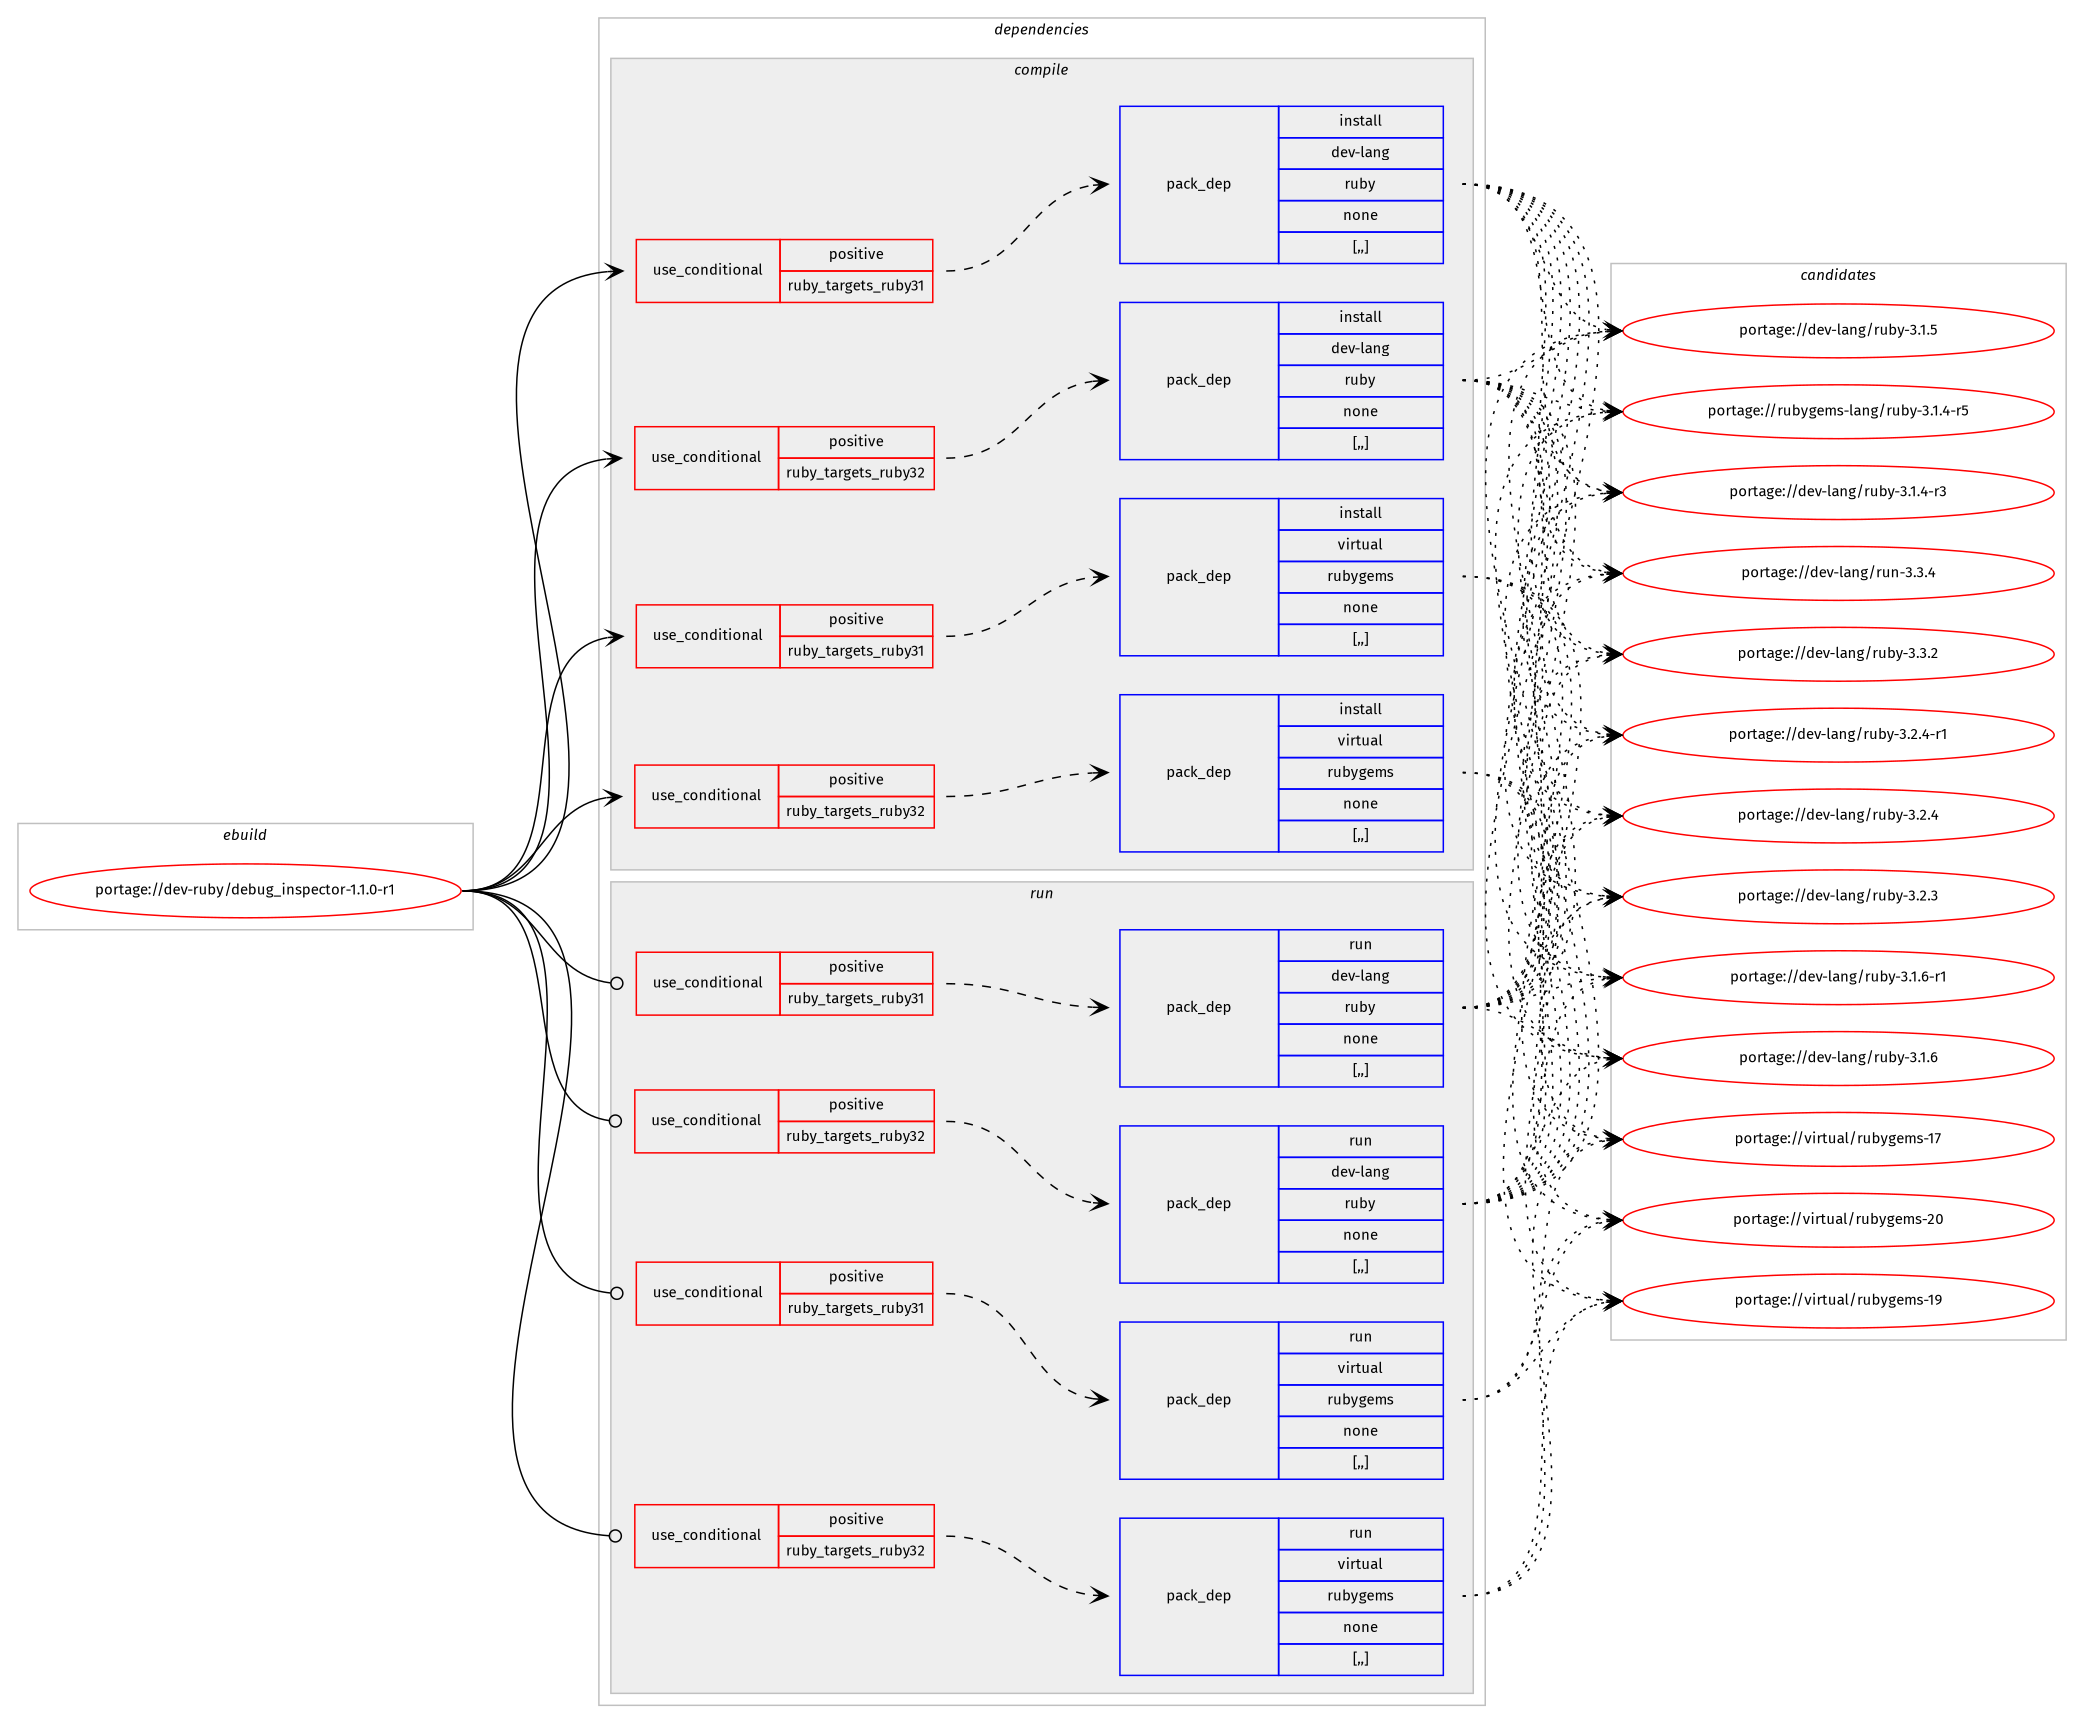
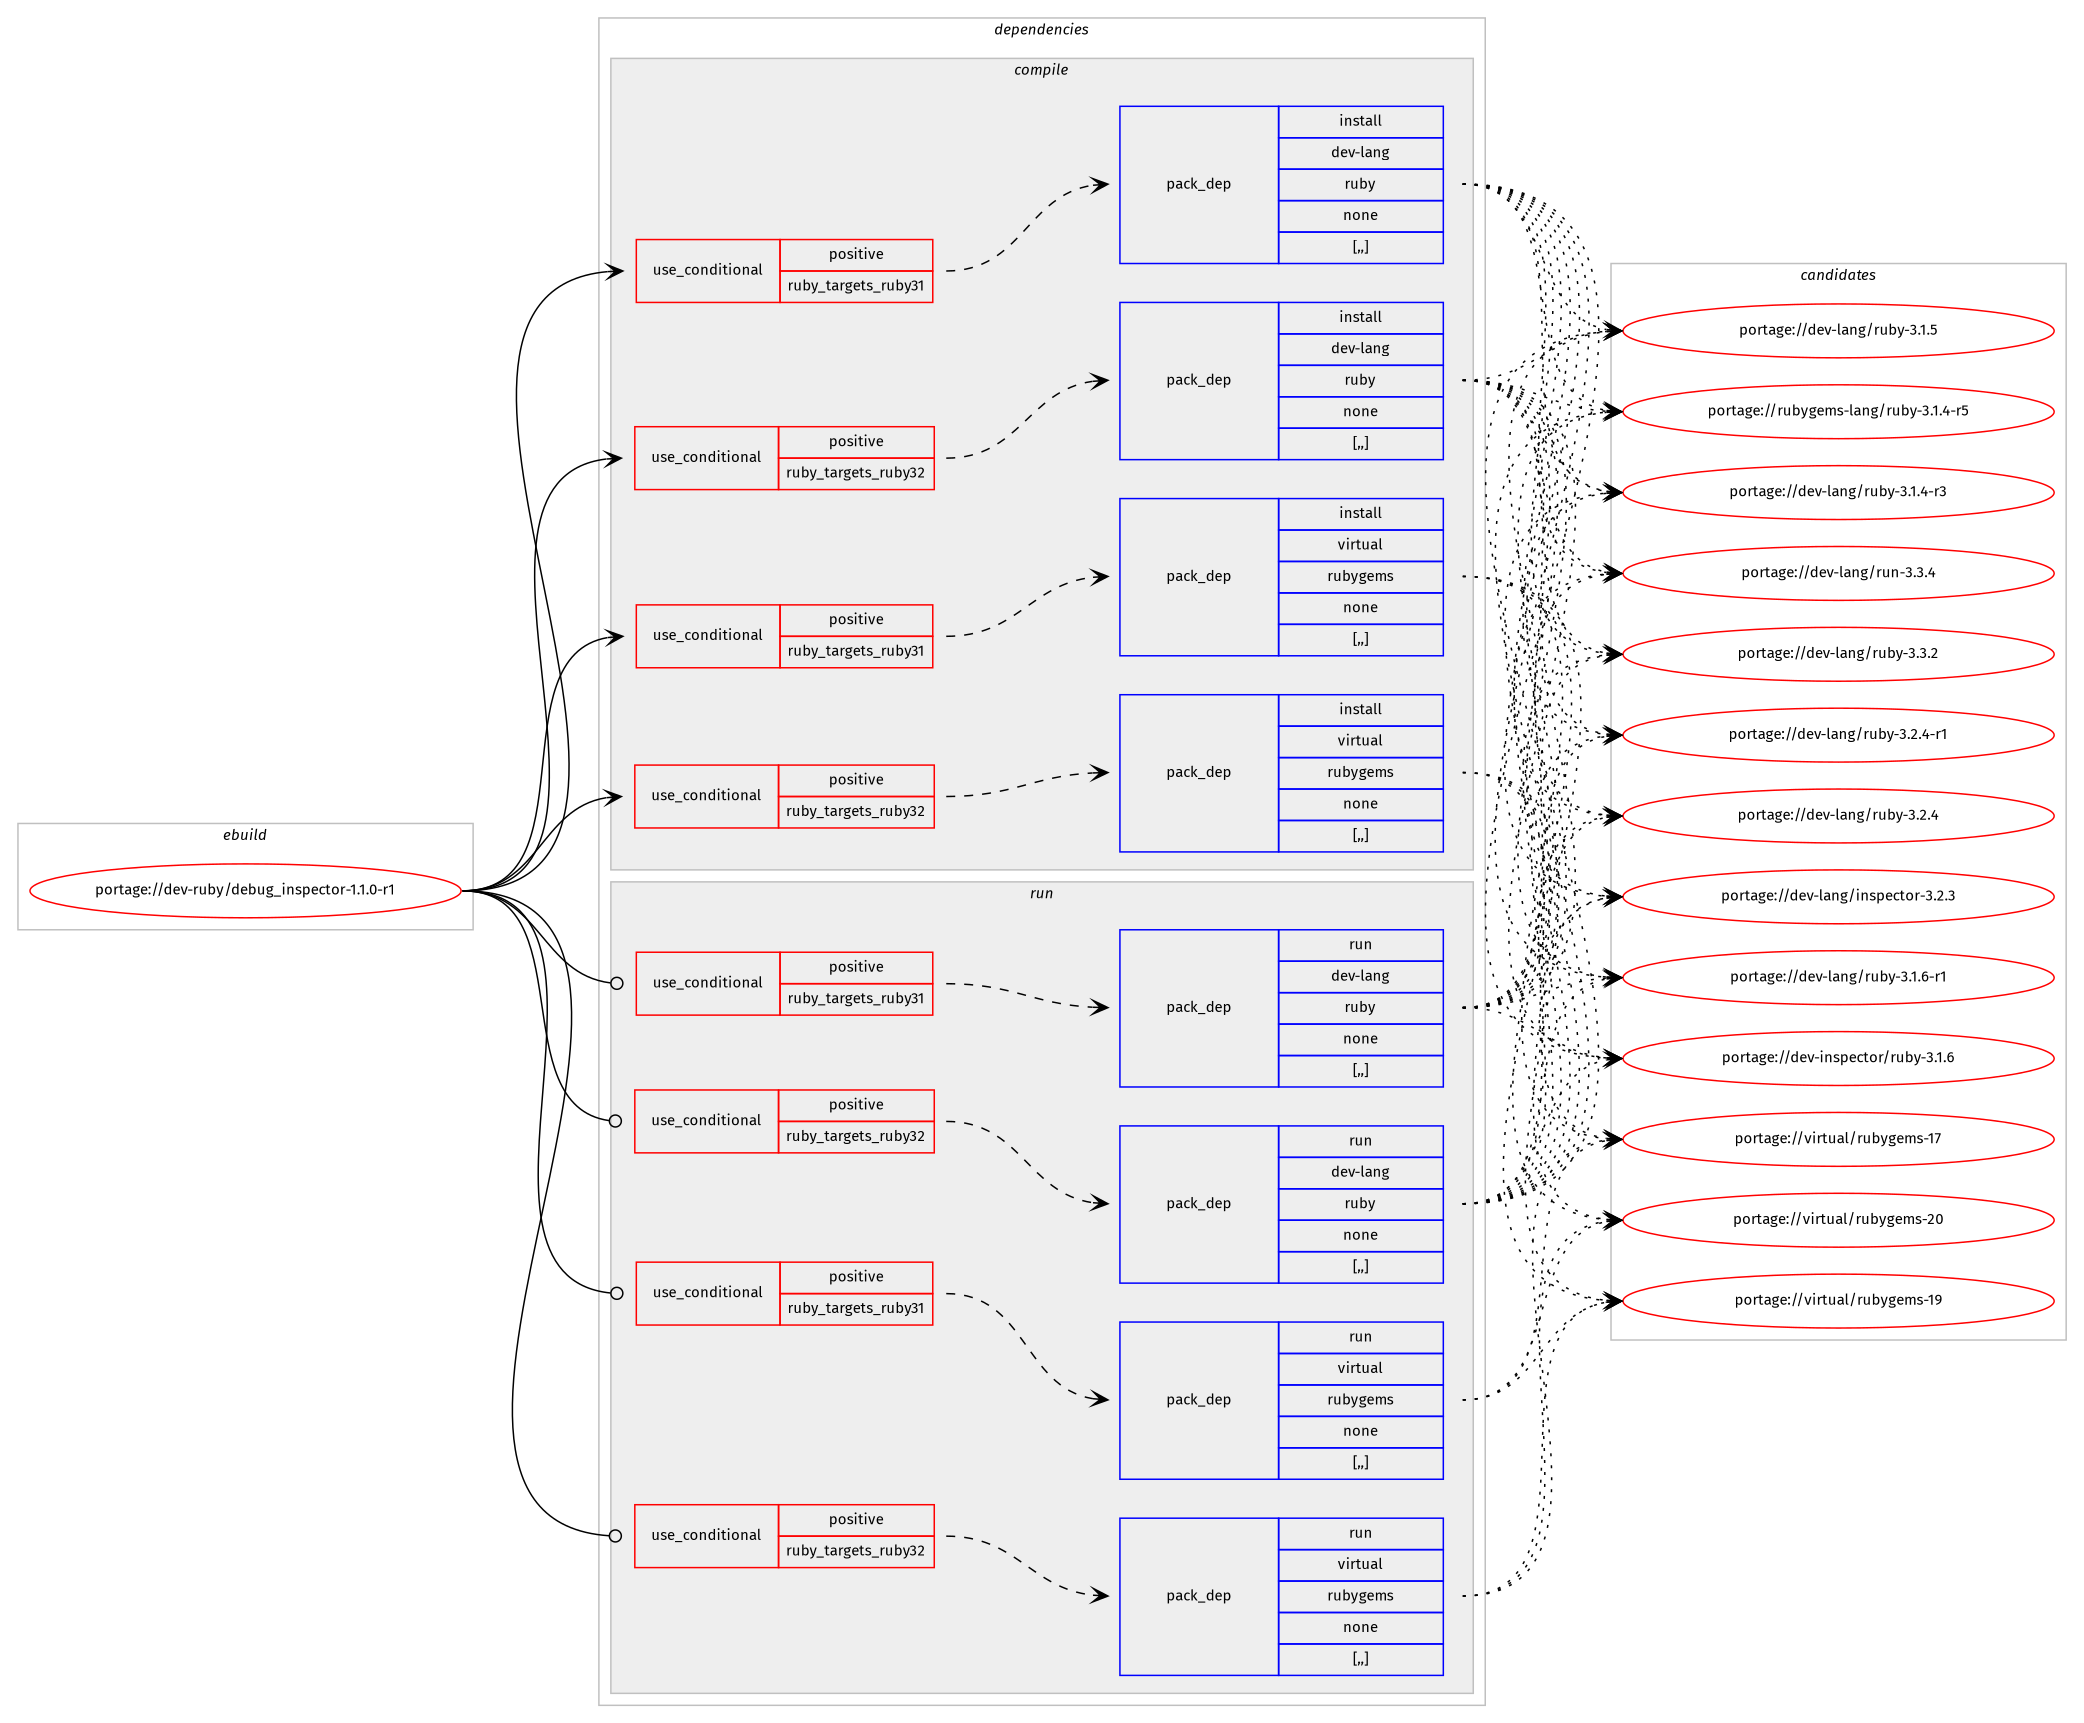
(1839, 897) -> (1839, 897)
(1839, 1059) -> (1839, 1059)
